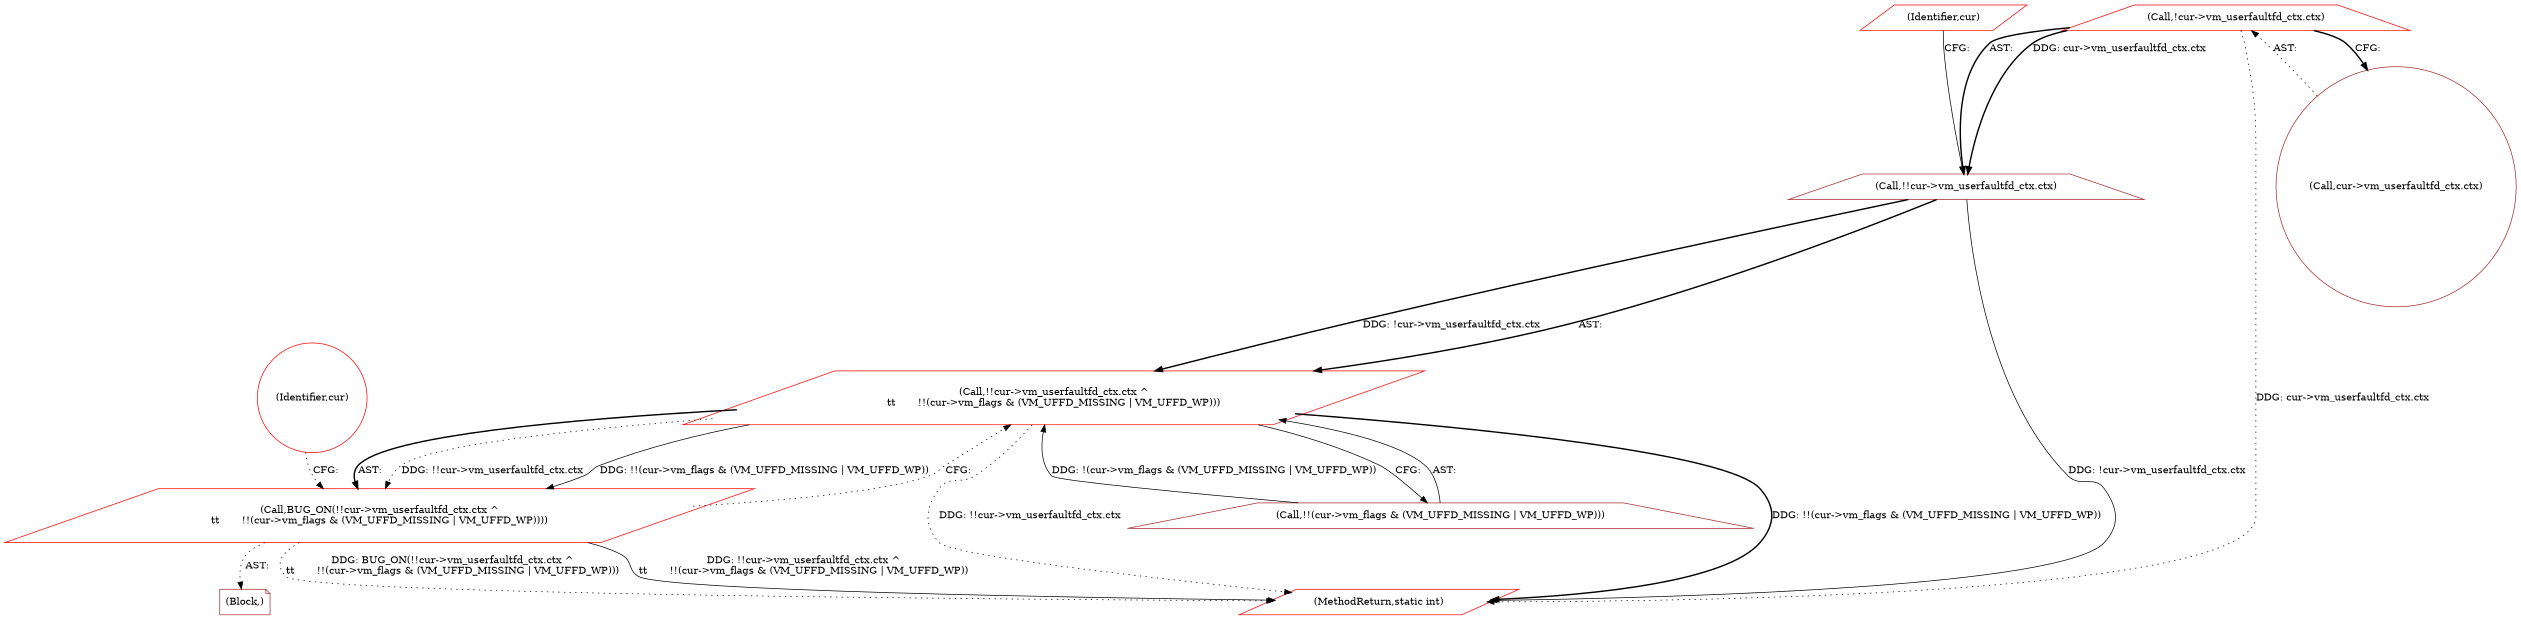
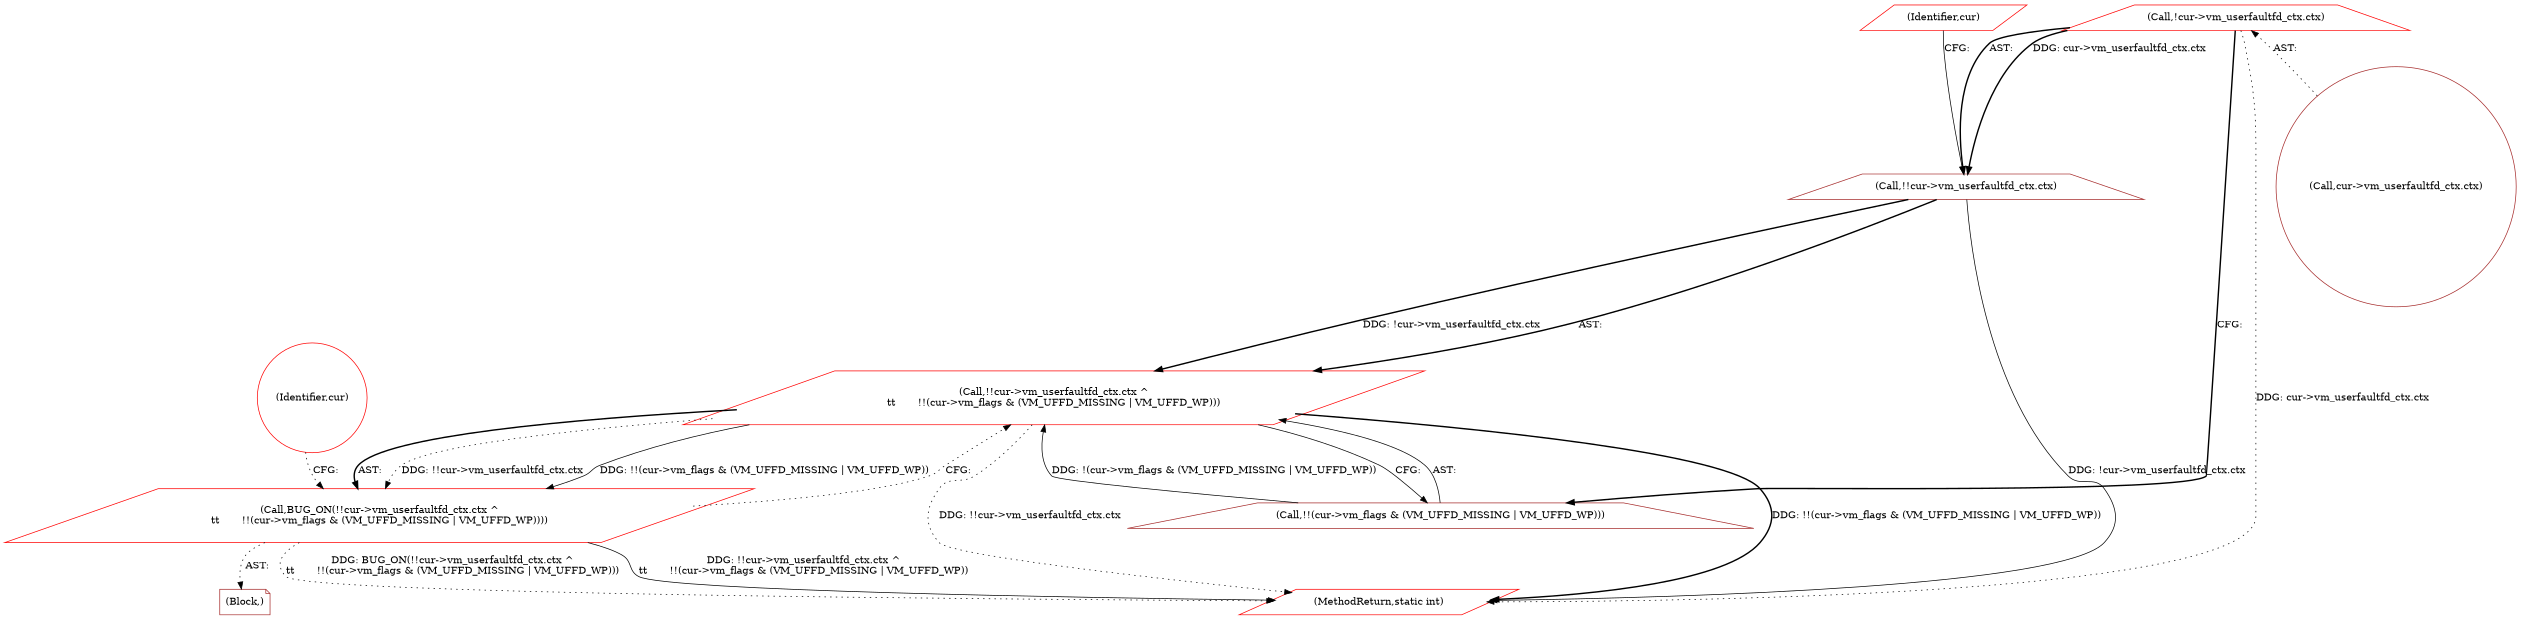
(2343, 41) -> (2114, 486)
